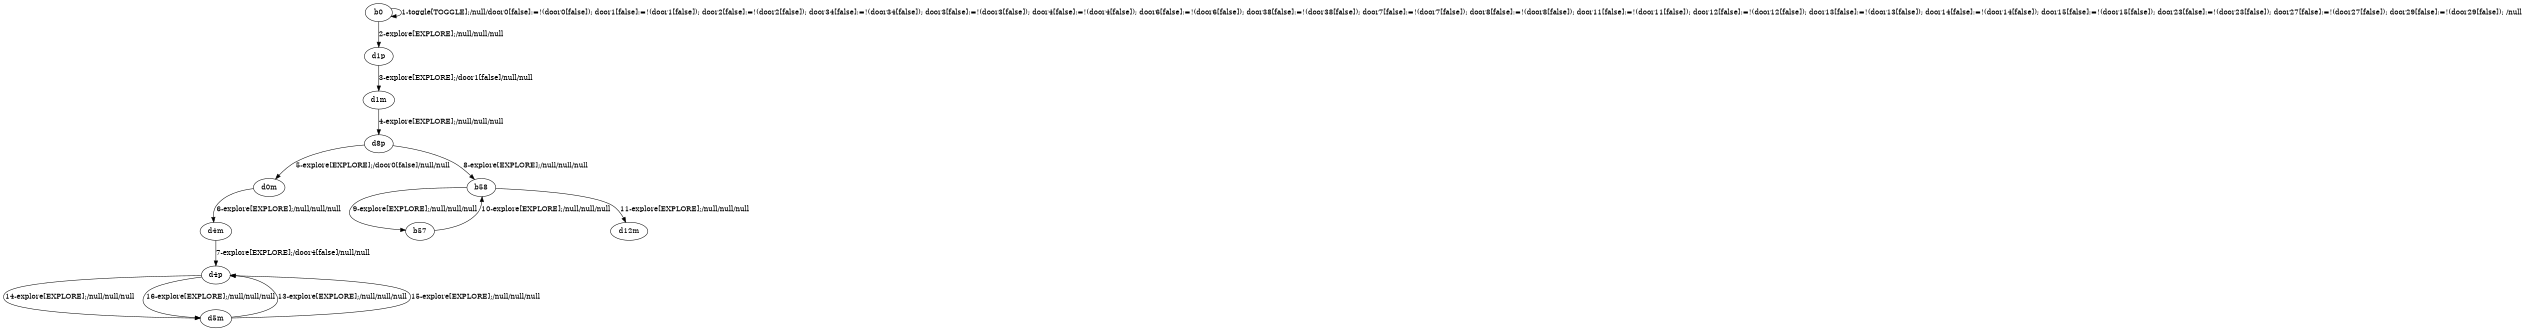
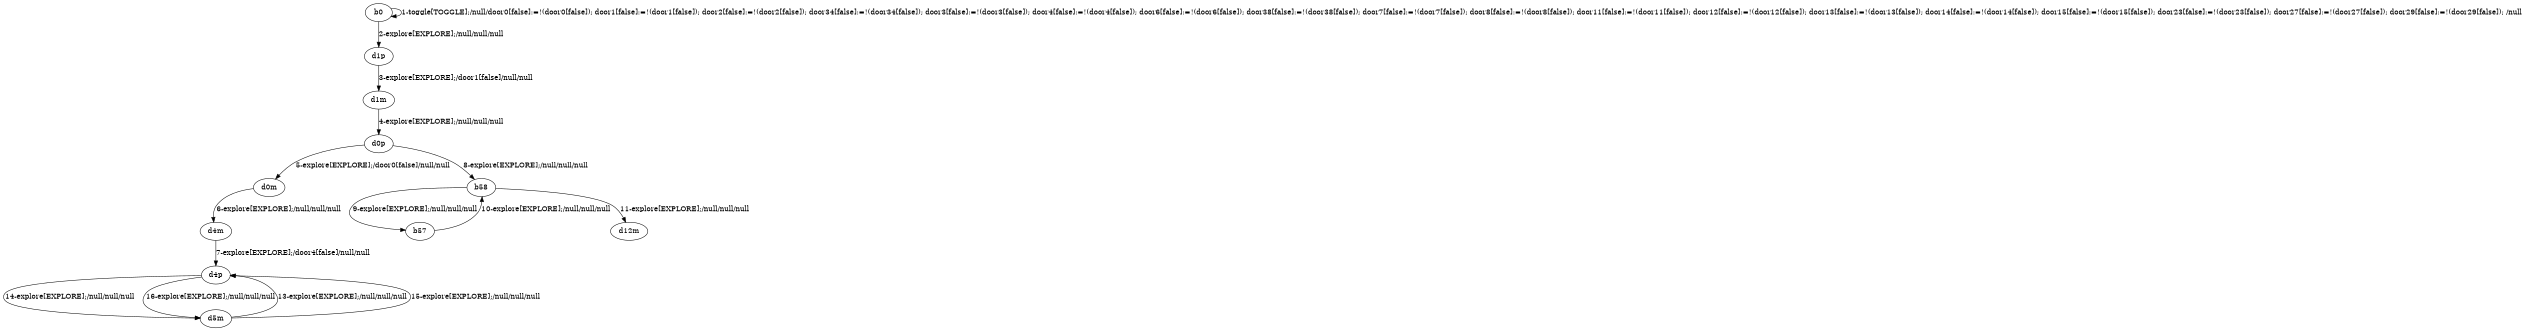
(379, 144) -> (379, 144)
